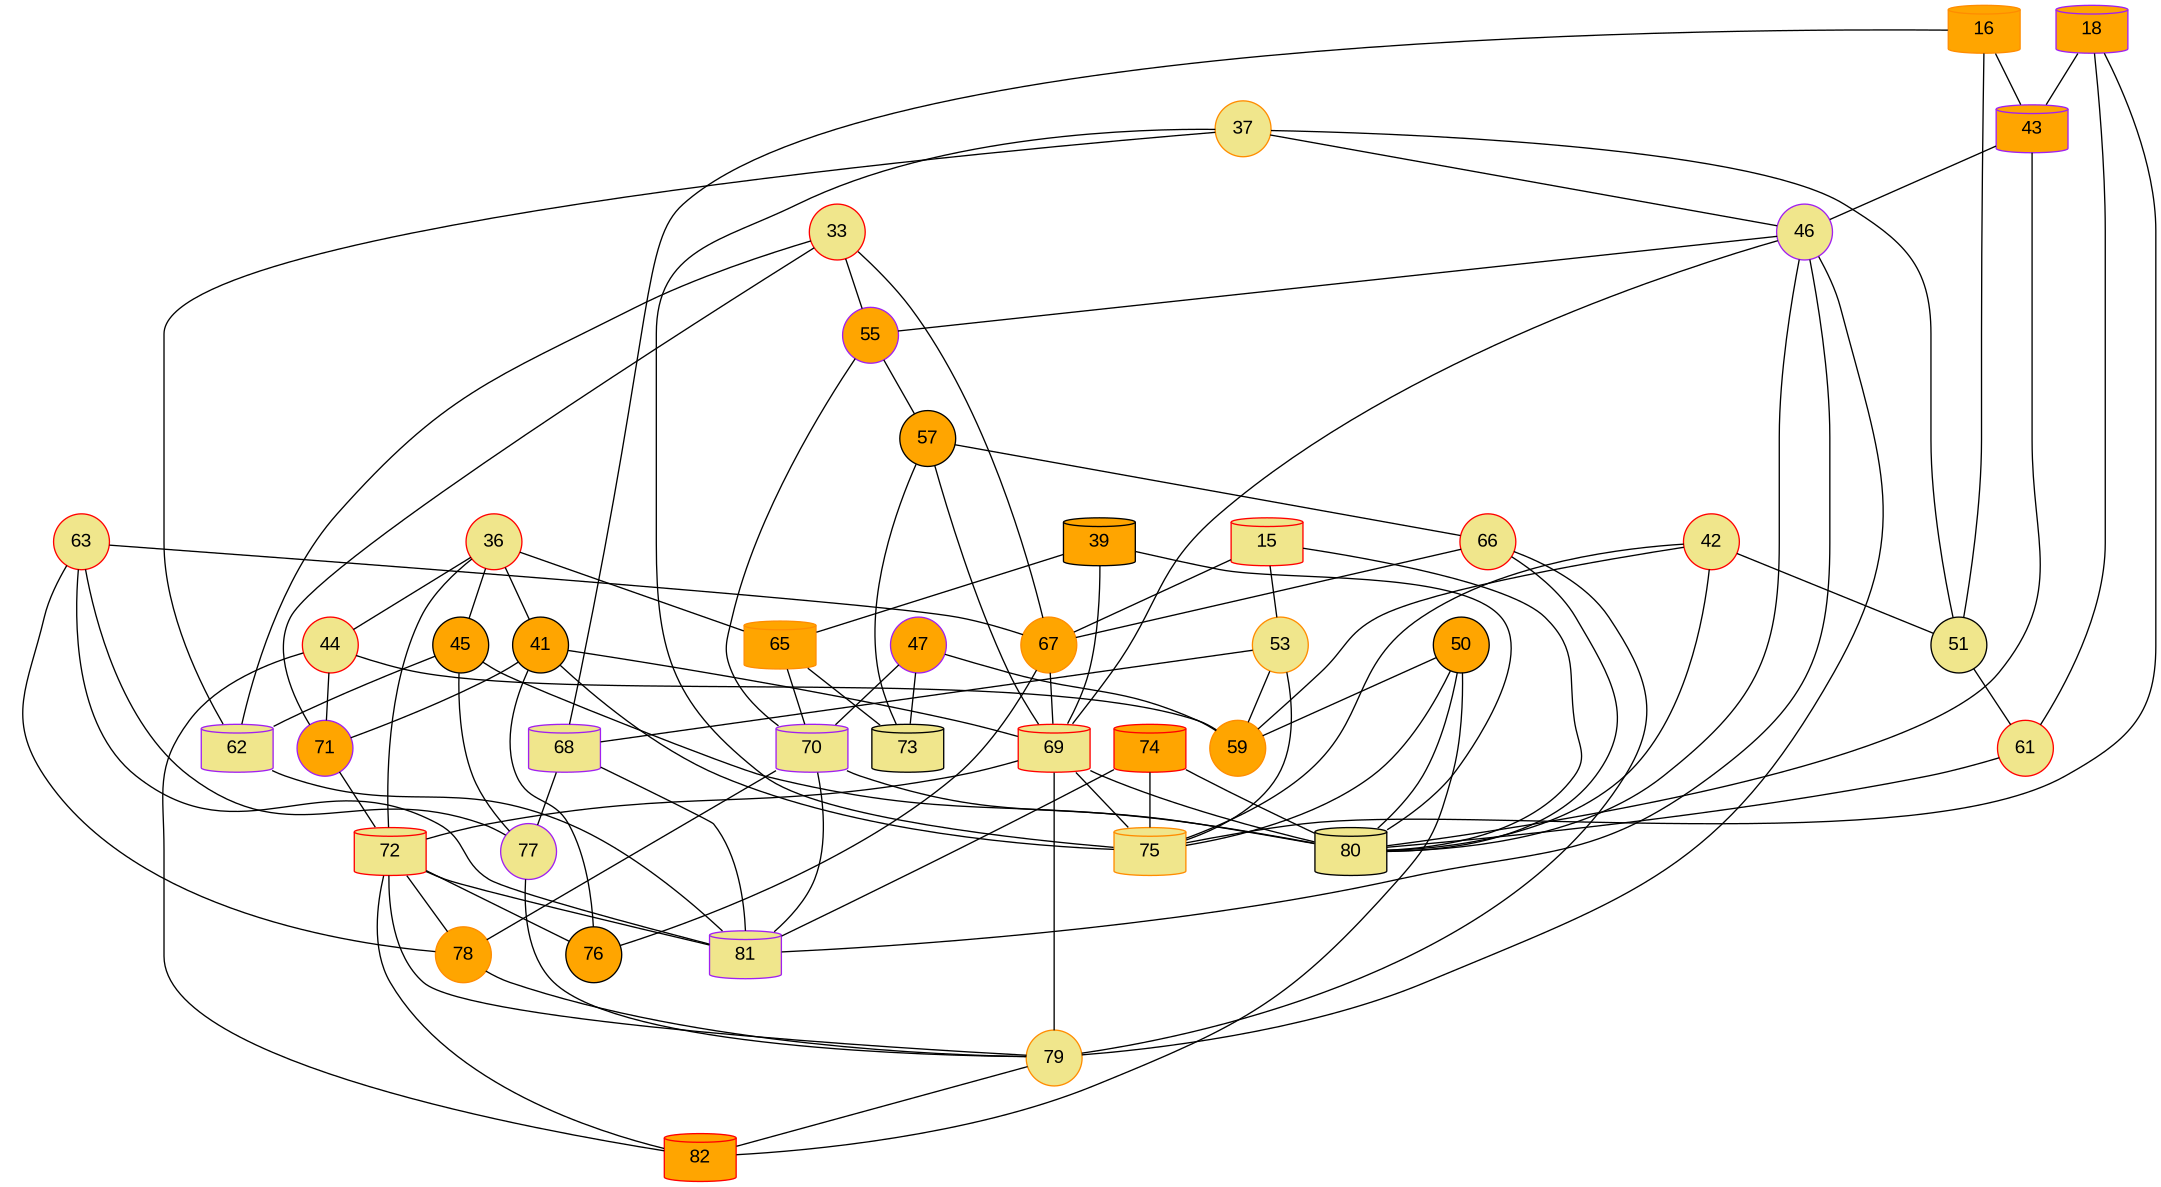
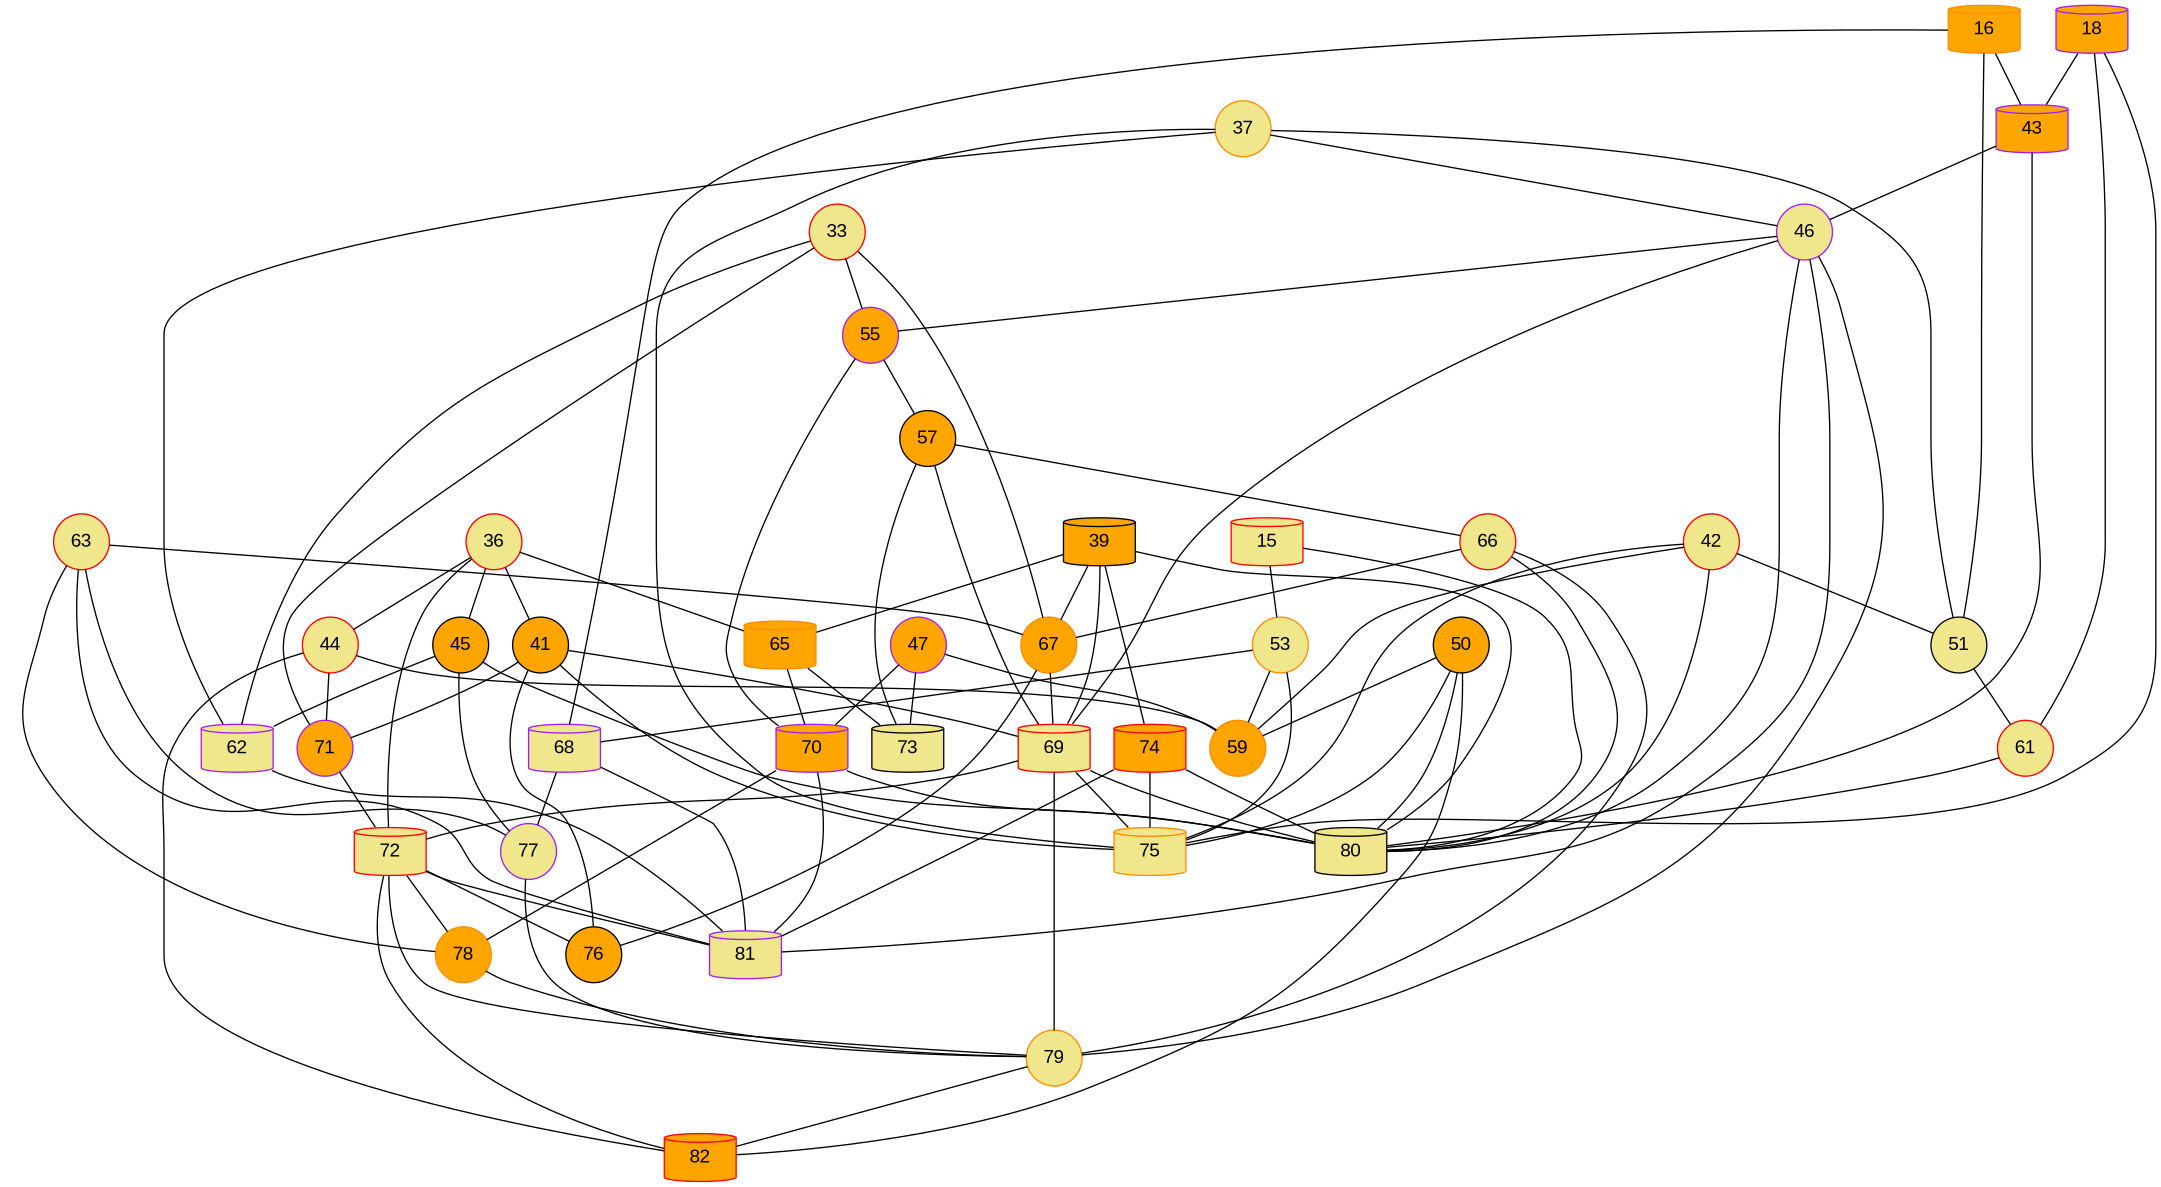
(1145, 600) -> (1074, 593)
none -> (1123, 637)
(812, 748) -> (812, 748)
